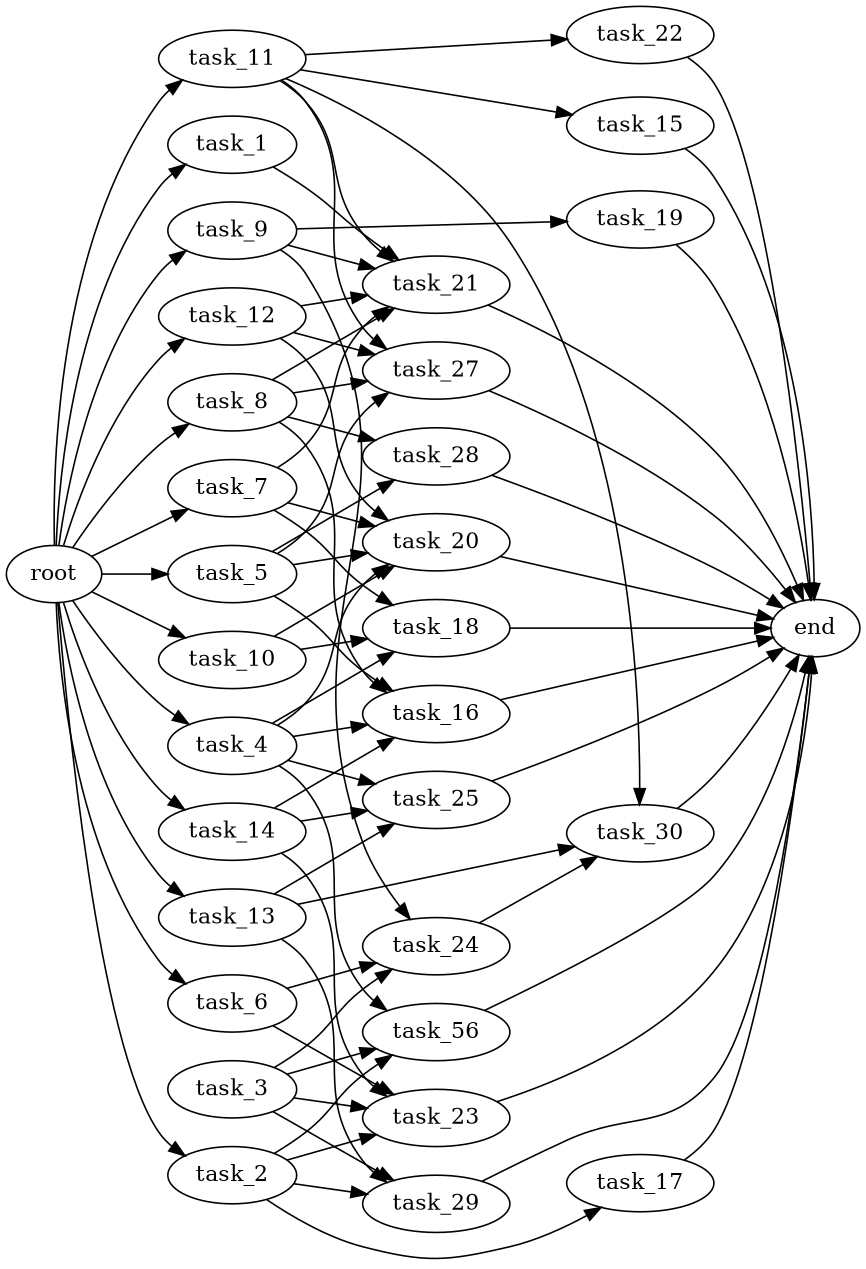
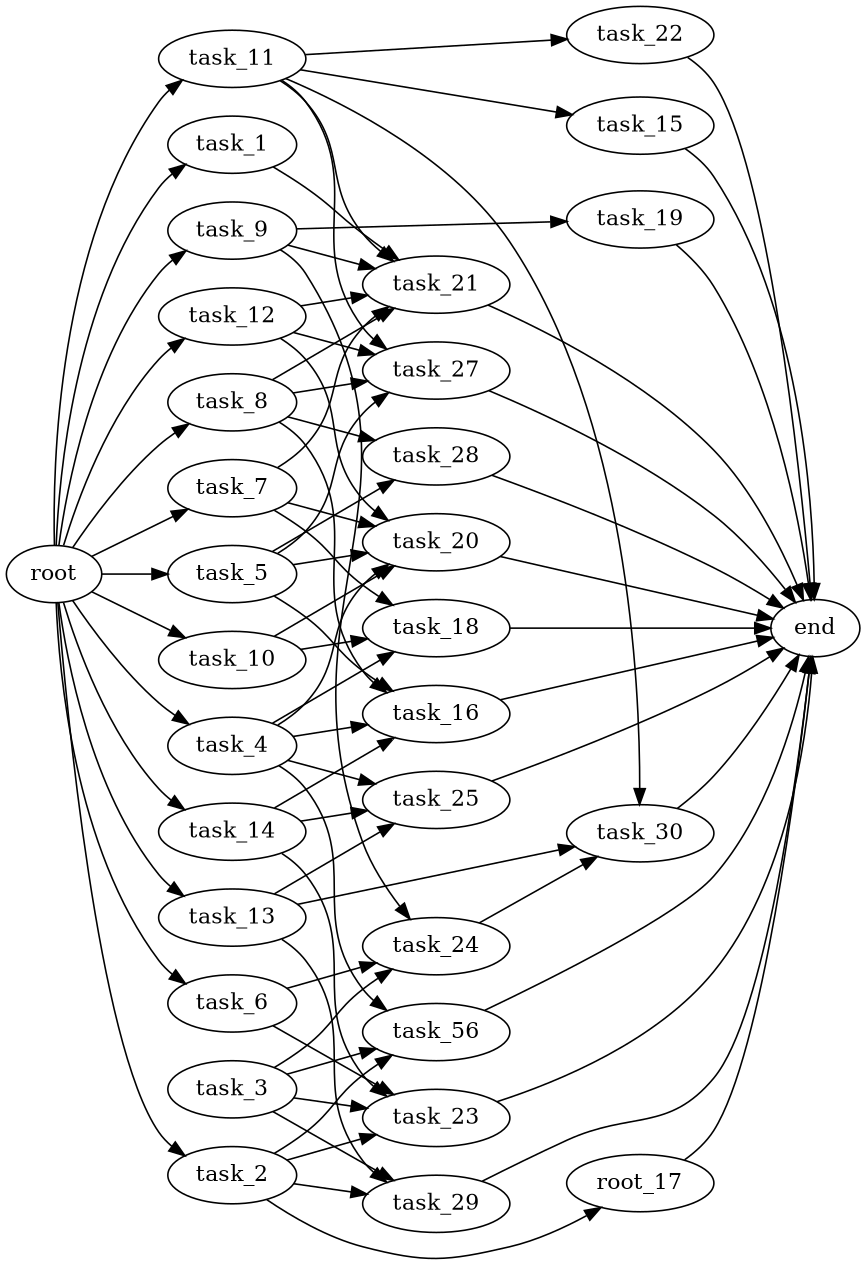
(640, 1183) -> (640, 1183)
